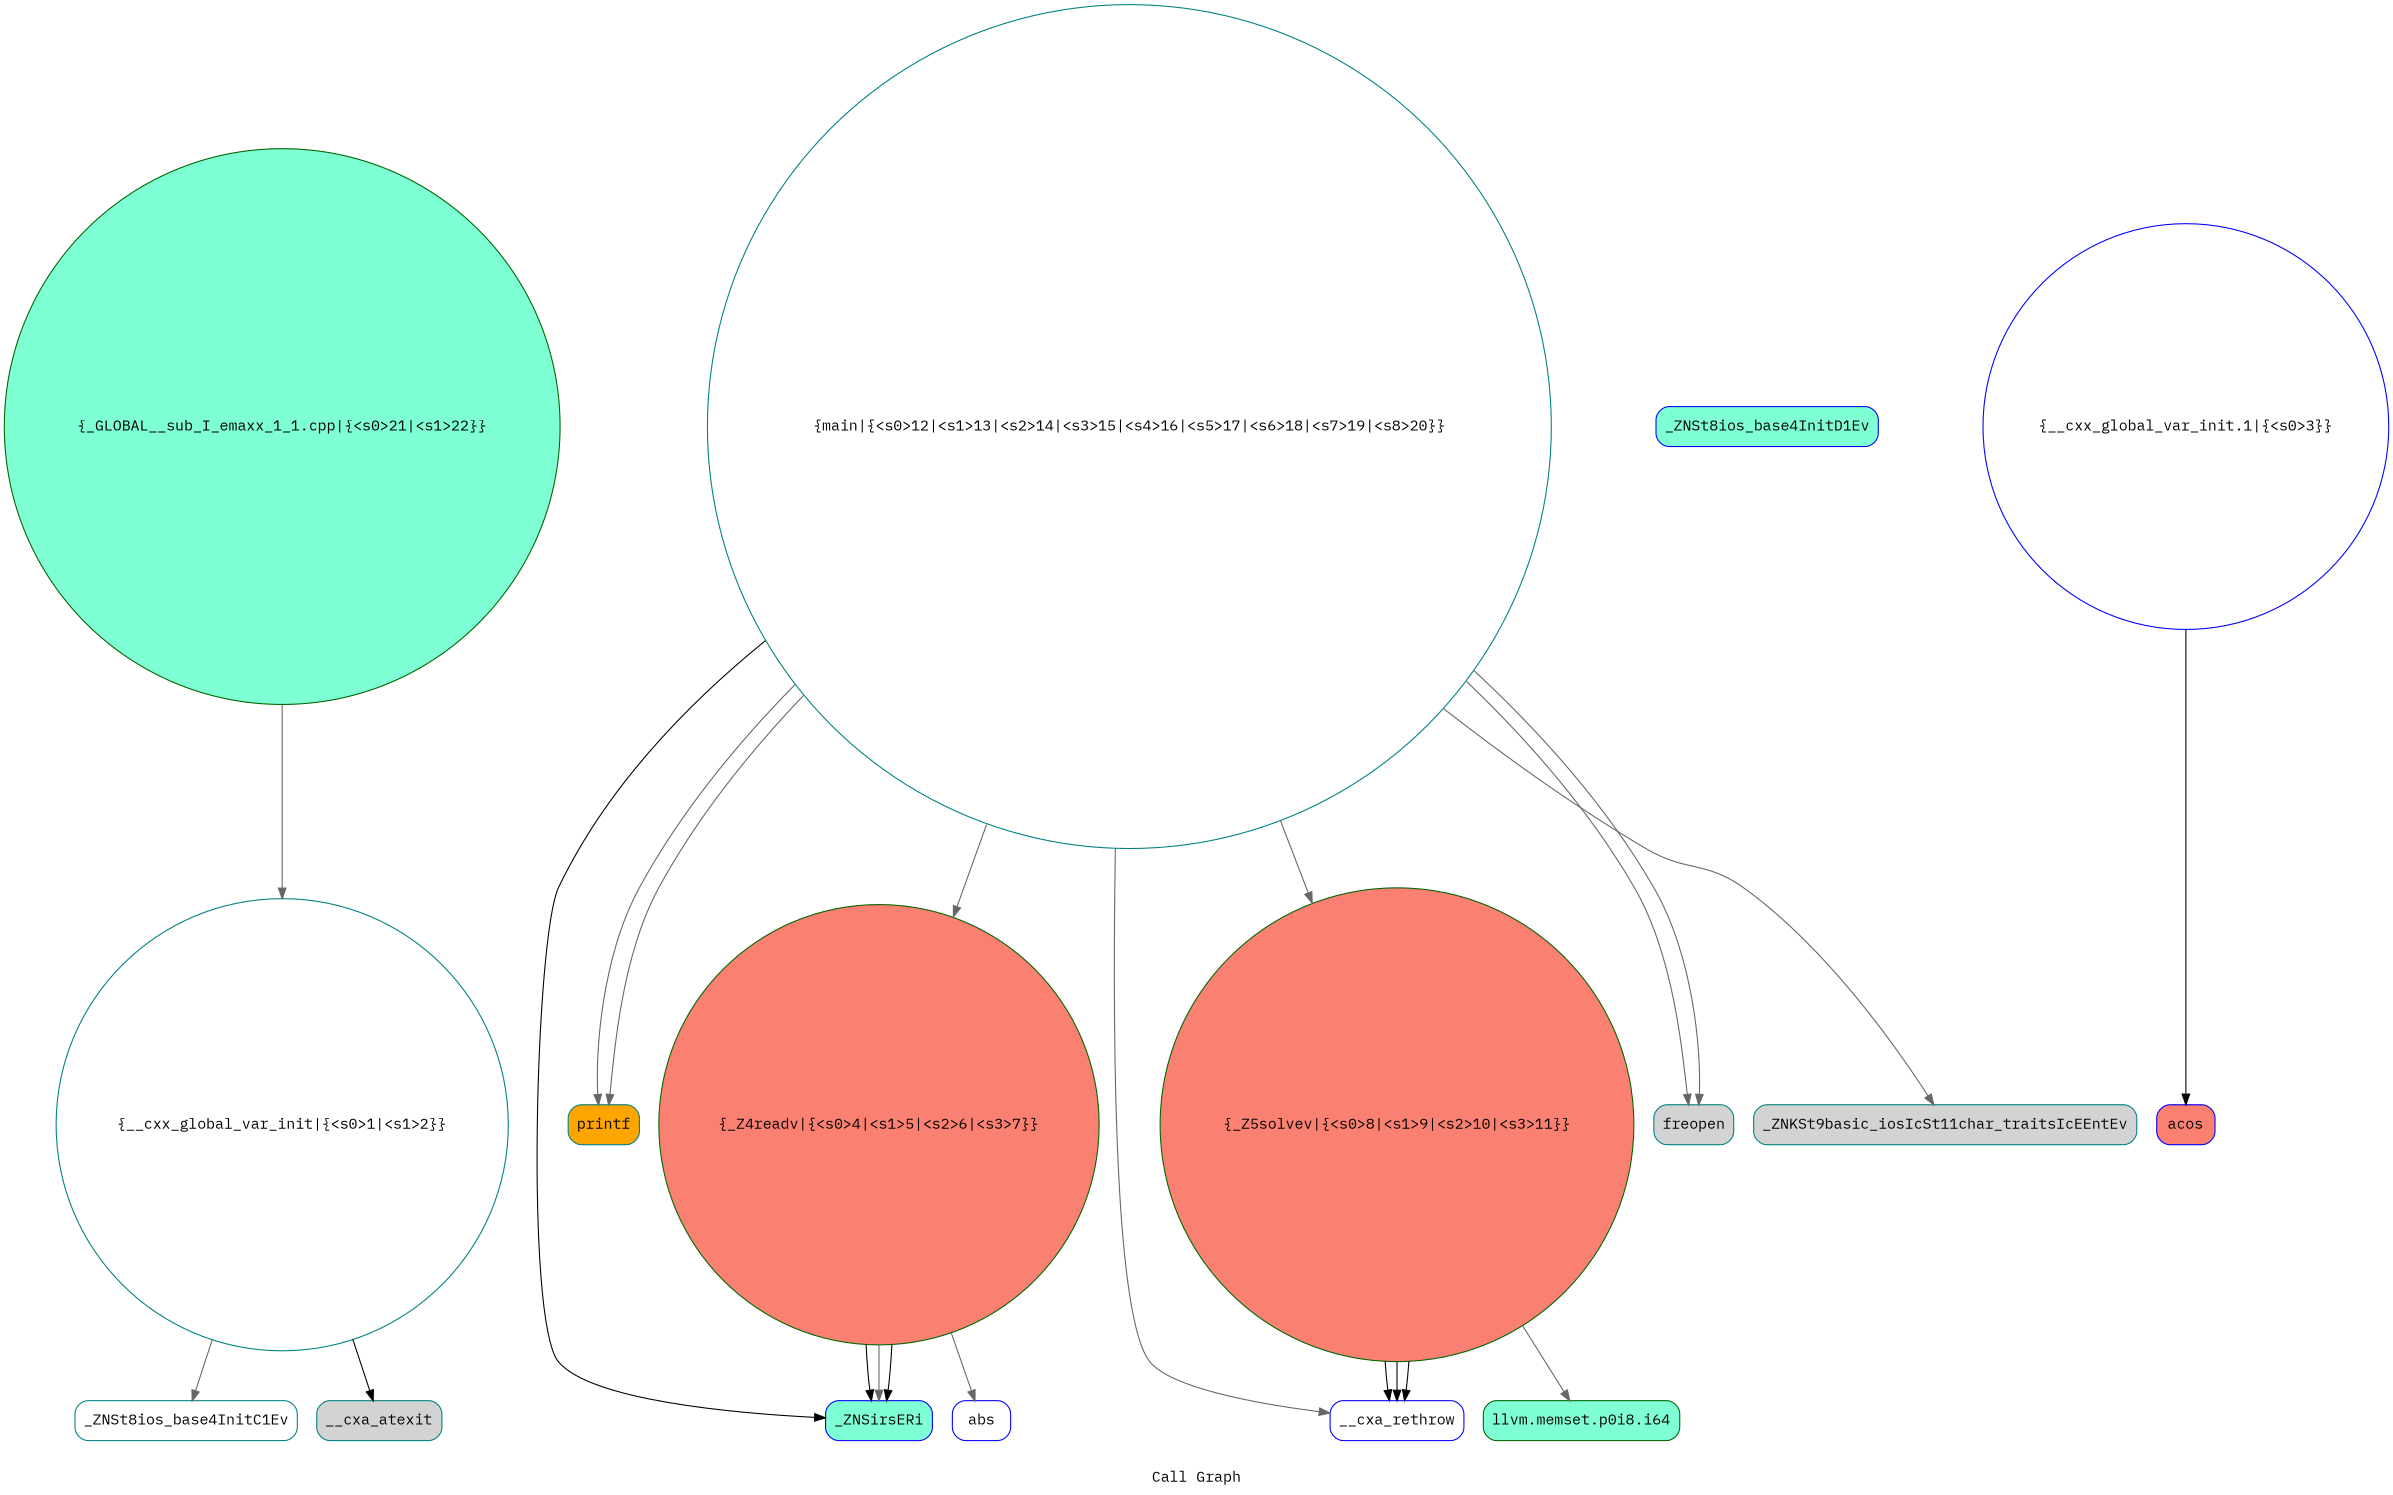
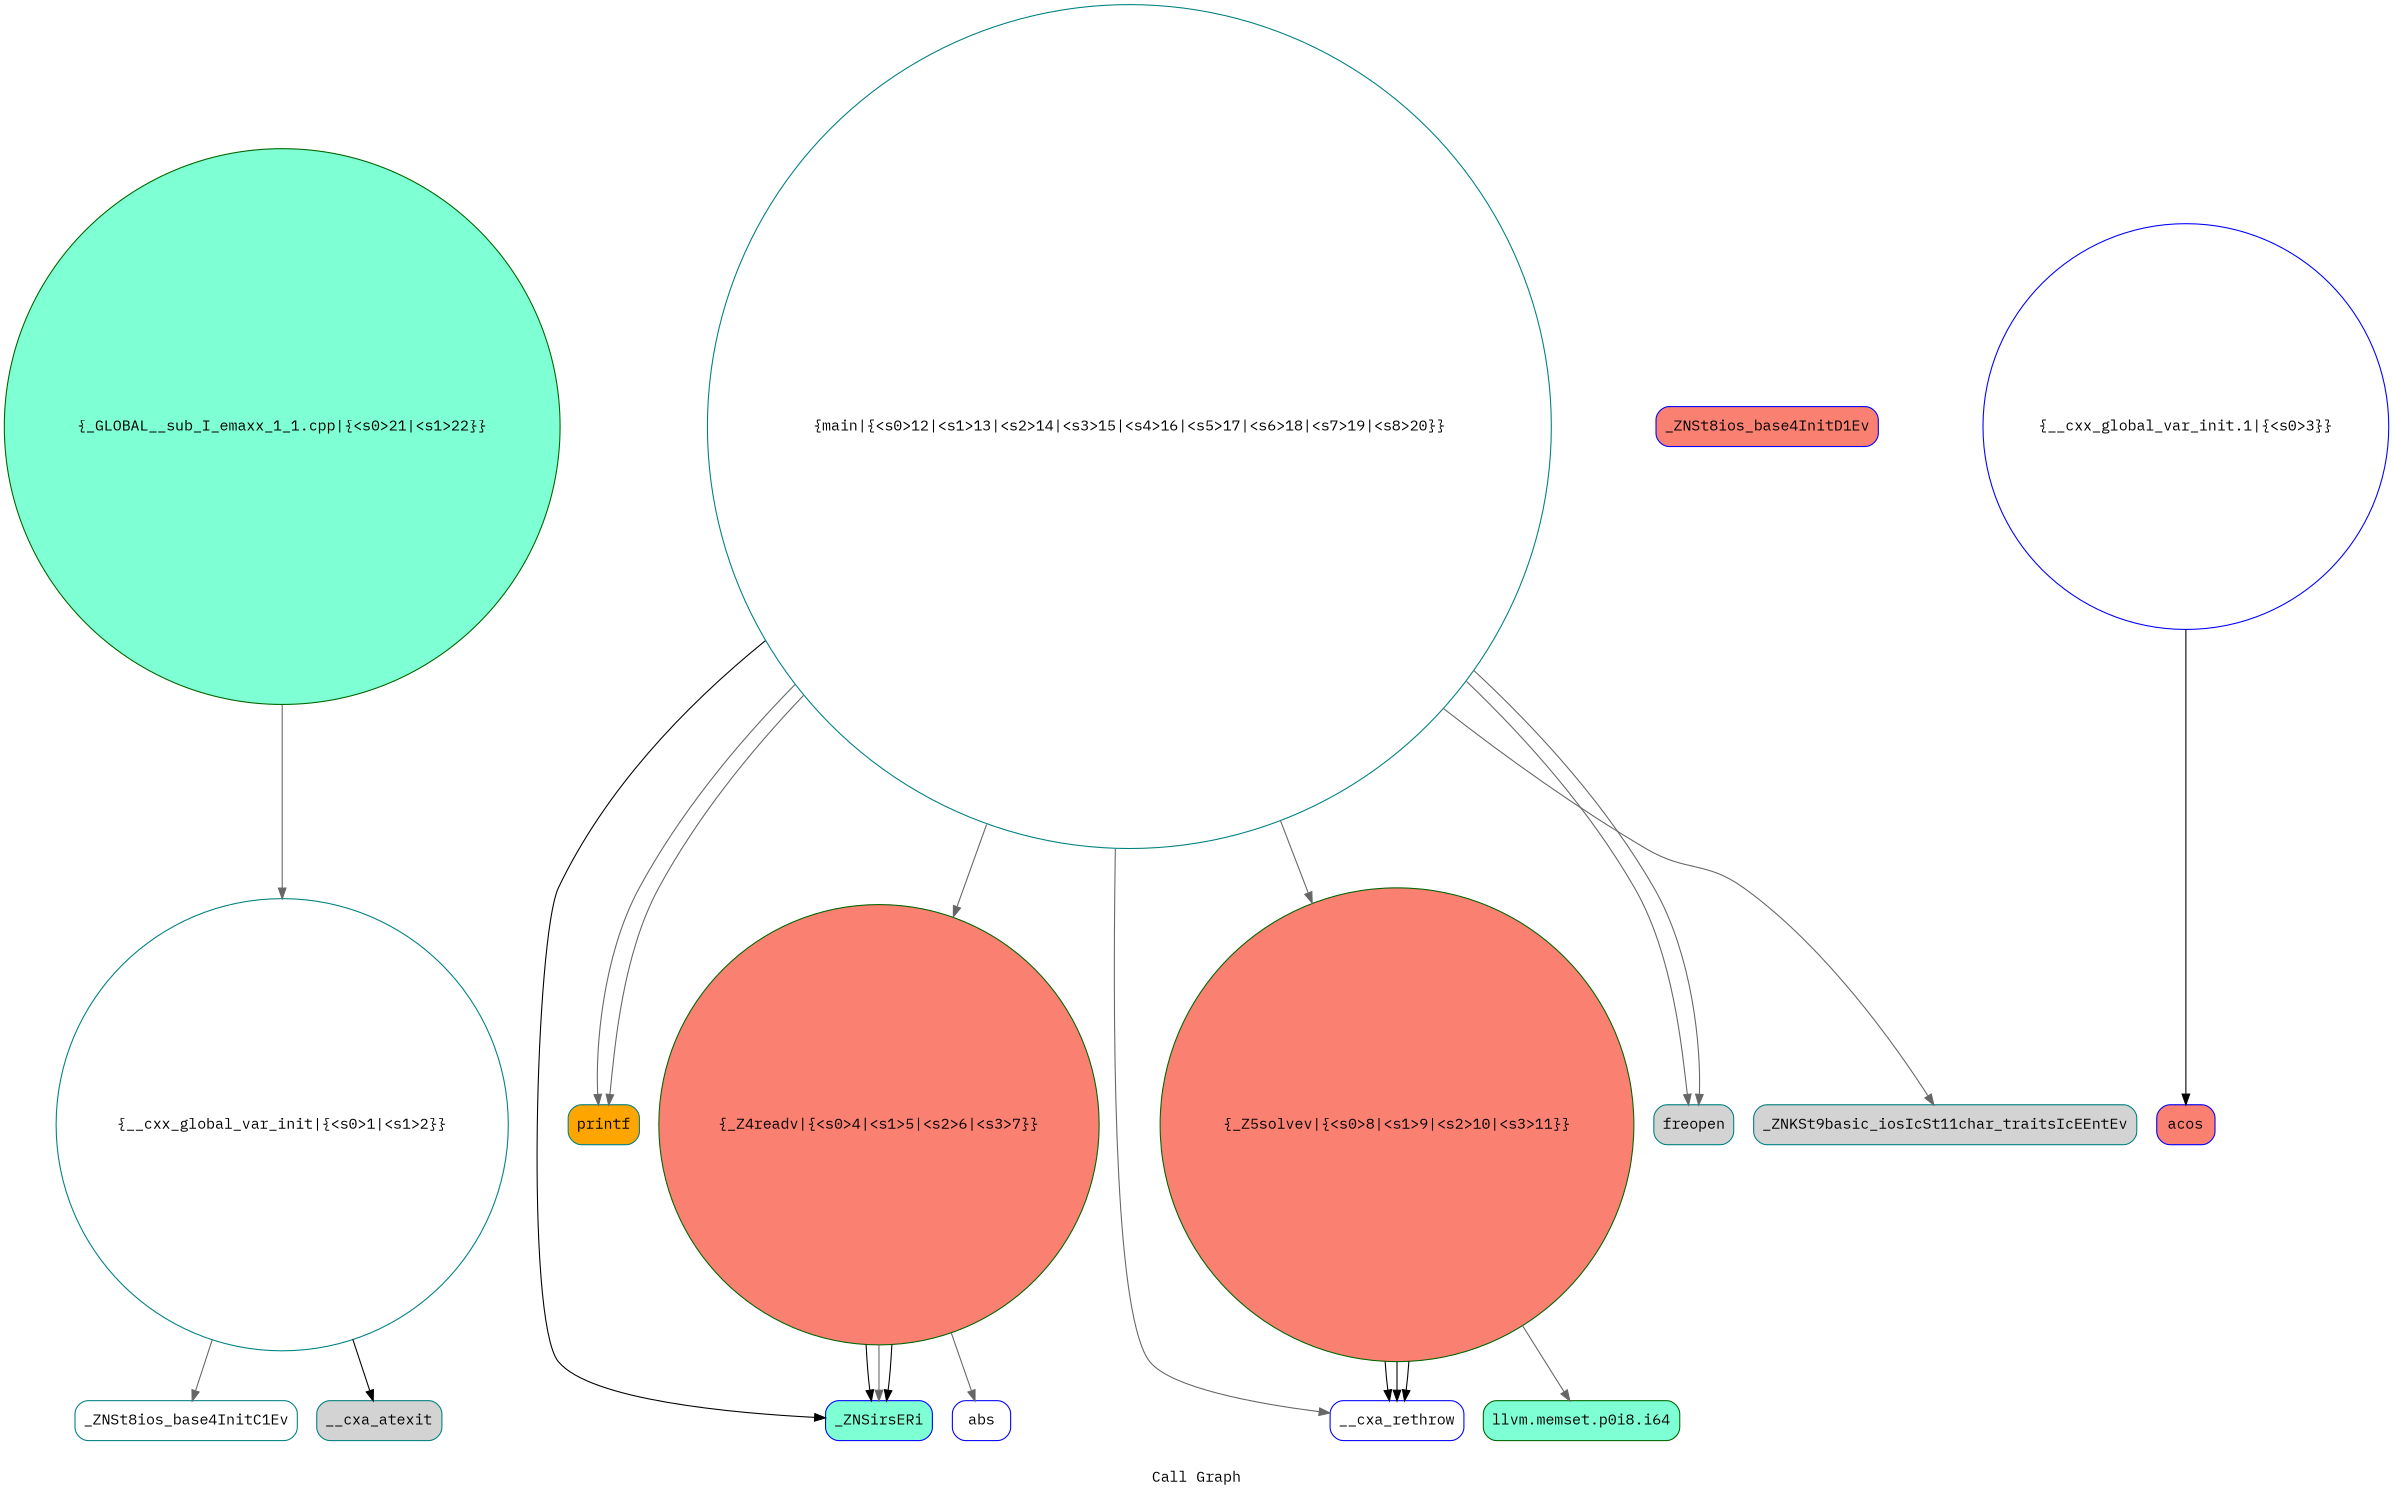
(1767, 427) -> (1767, 427)
